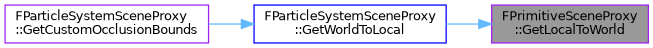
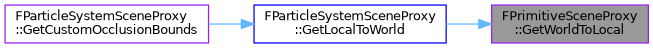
(350, 24) -> (350, 24)
(570, 24) -> (570, 24)
